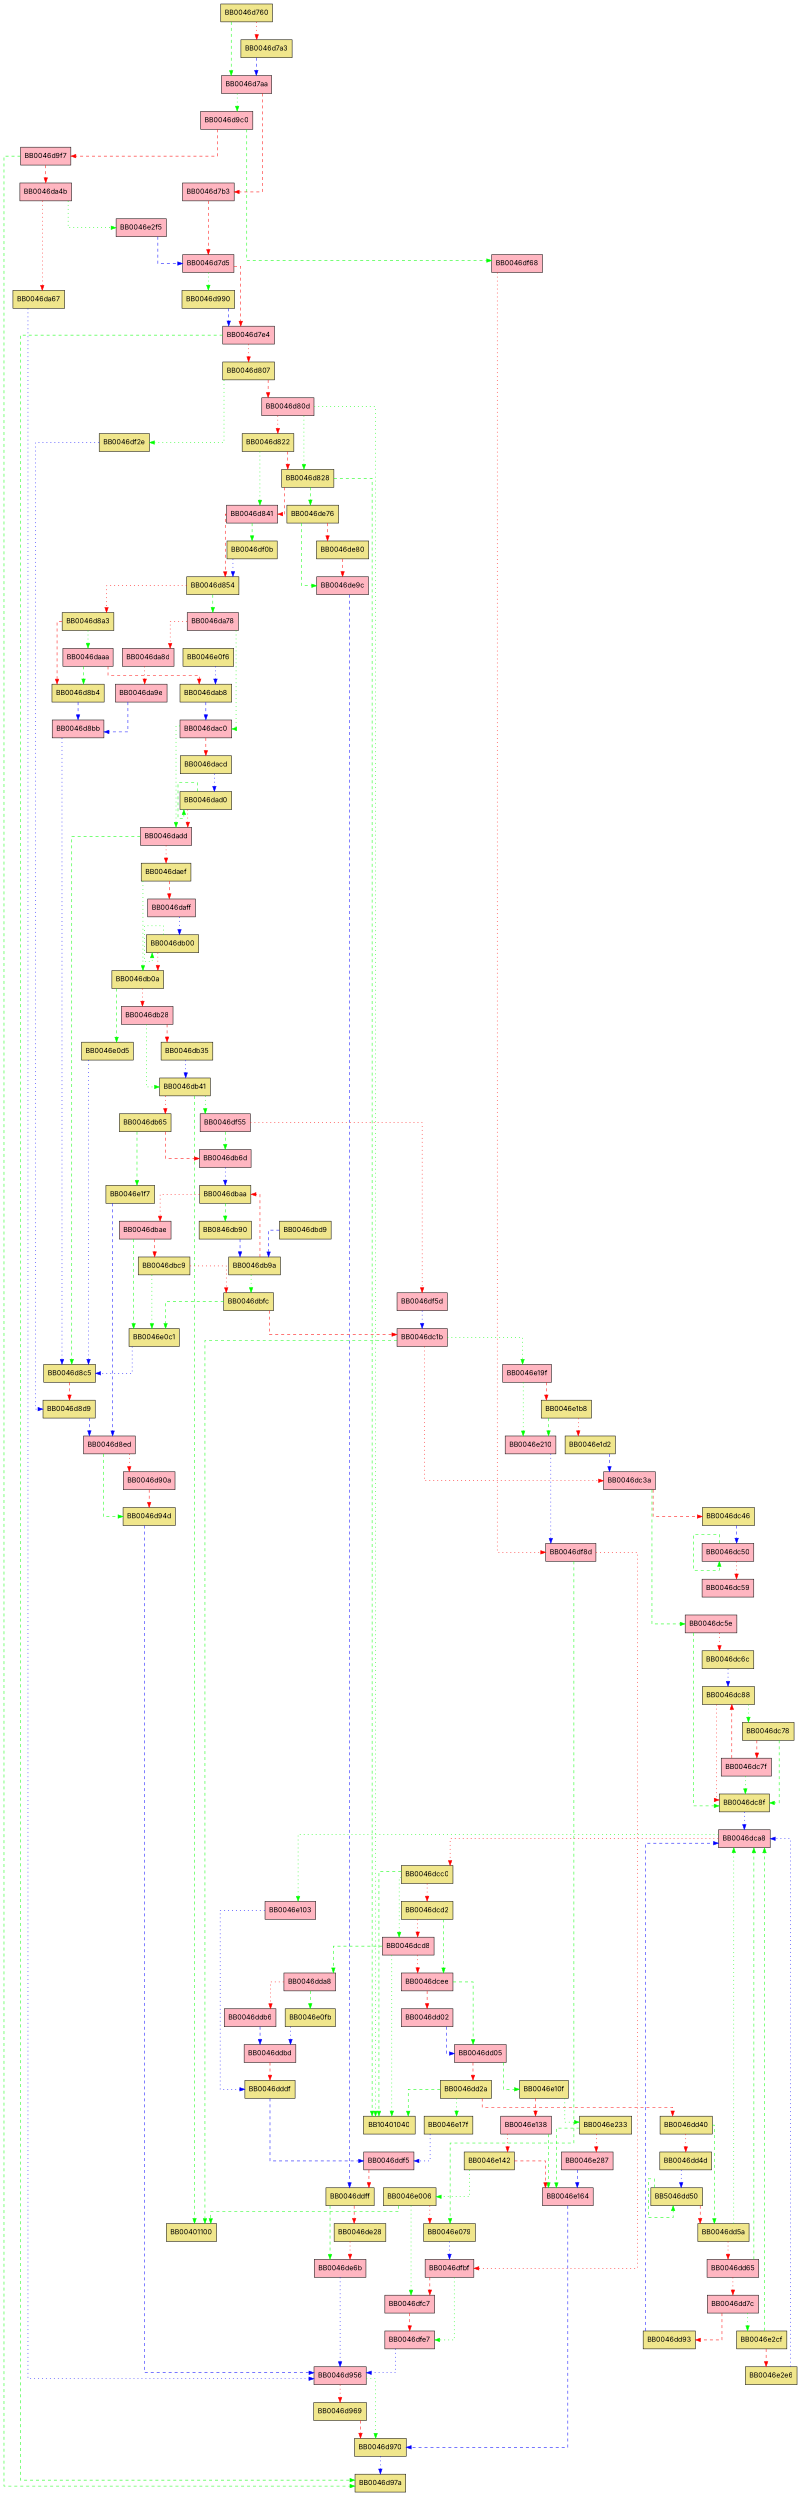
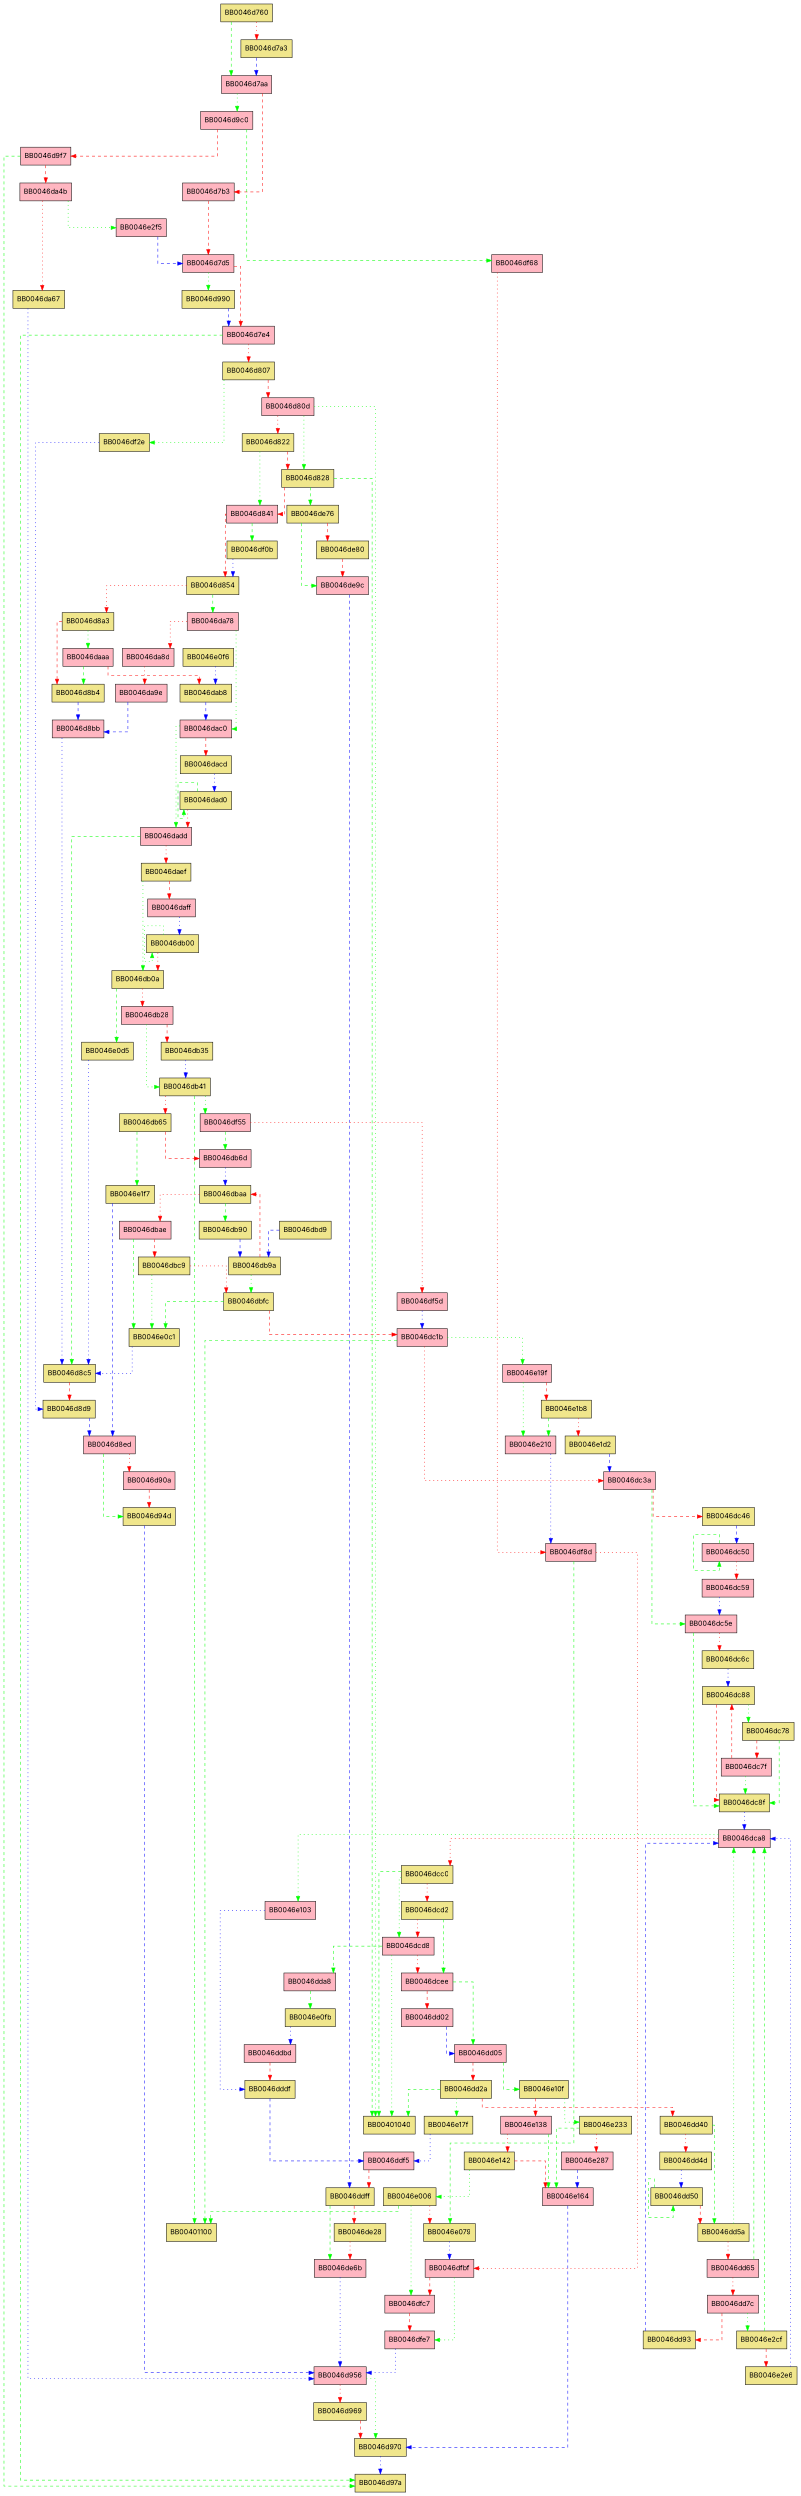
(225, 1230) -> (225, 1230)
none -> (719, 1603)
(716, 1752) -> (716, 1752)
(250, 2018) -> none
(389, 2125) -> (389, 2125)
(677, 2197) -> (677, 2197)
